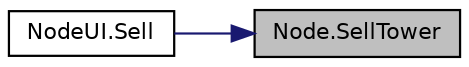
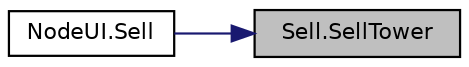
(357, 34) -> (357, 34)
